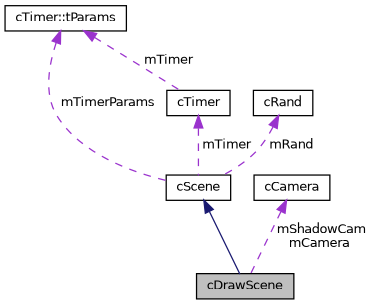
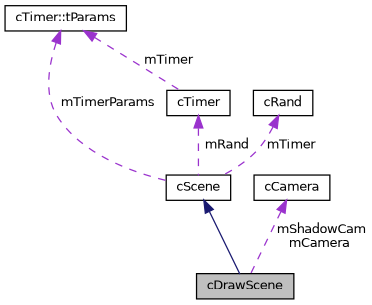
(225, 145) -> (225, 145)
(289, 145) -> (289, 145)
